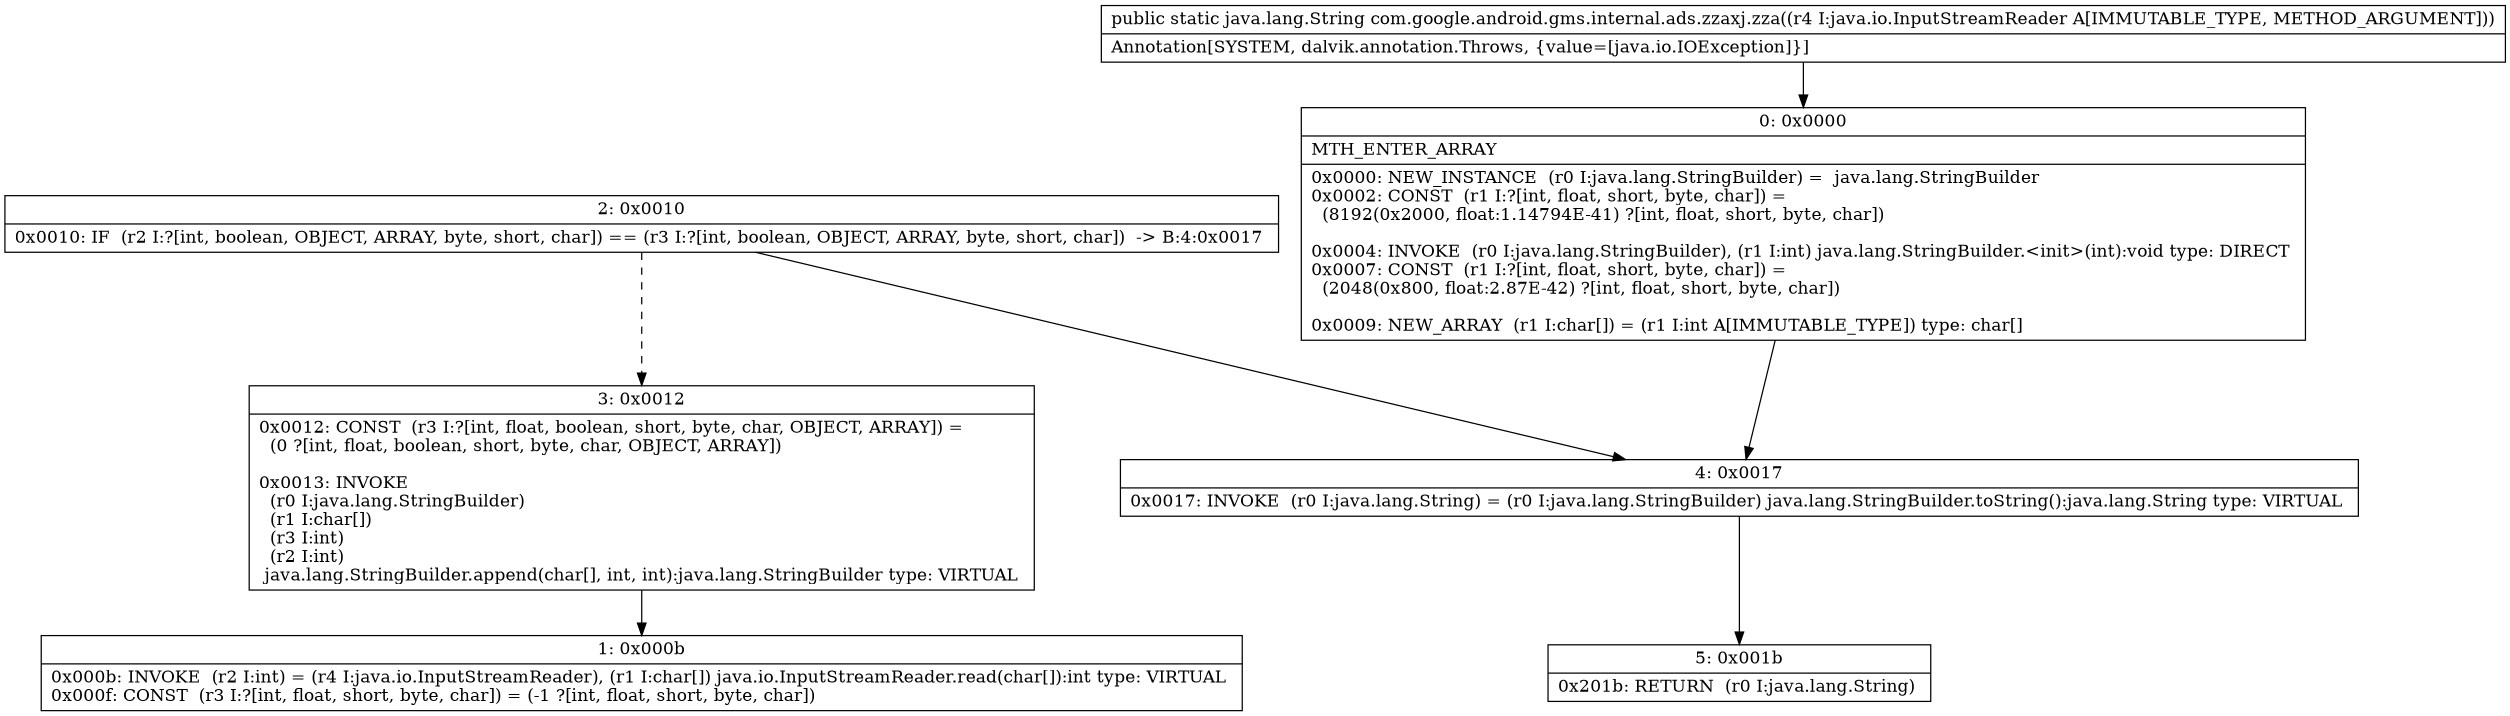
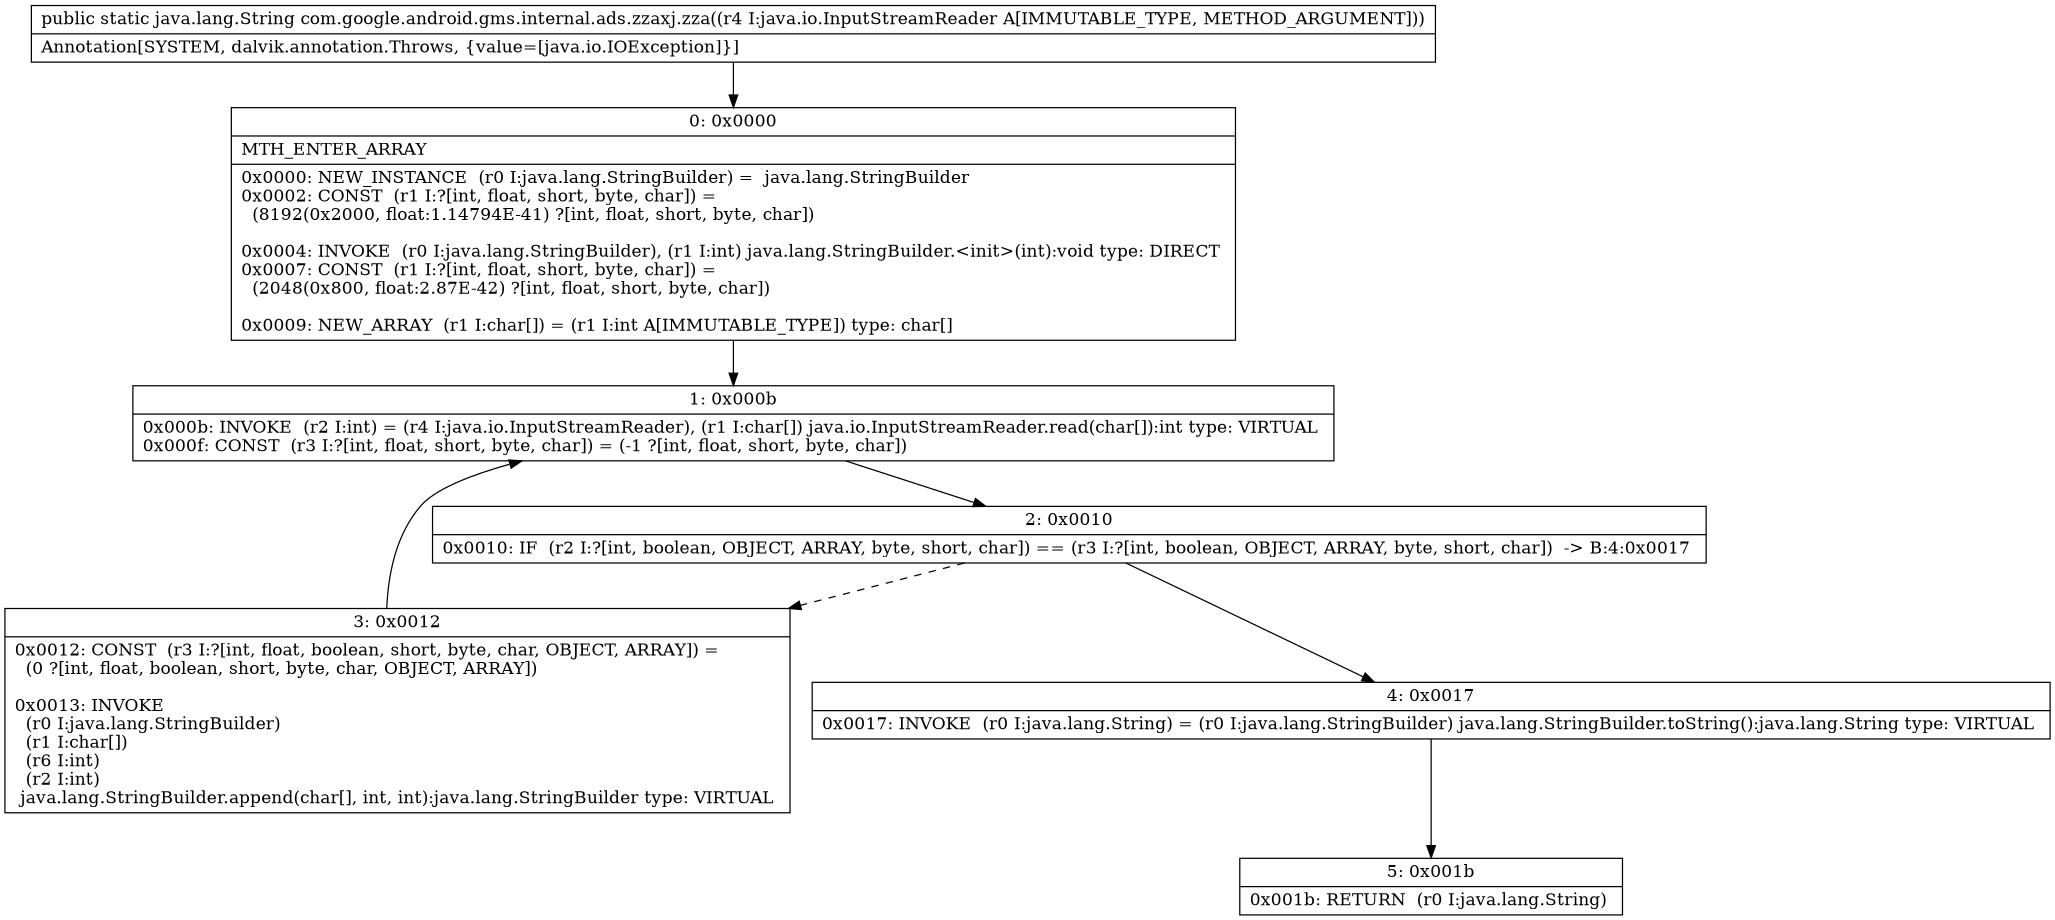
(1762, 394) -> (733, 357)
none -> (910, 482)
(302, 538) -> (58, 761)
(1739, 687) -> (1431, 900)
